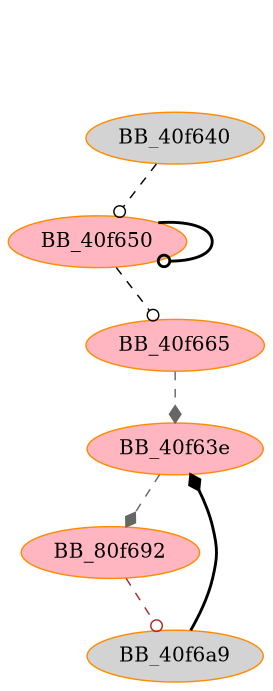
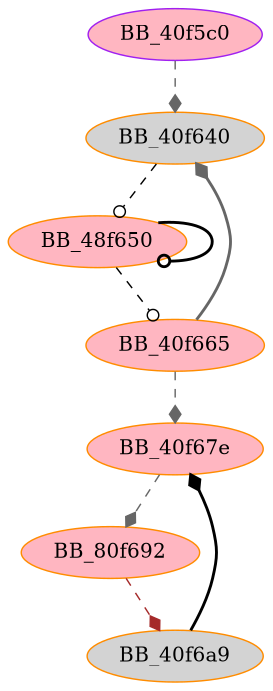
none -> (175, 35)
(97, 242) -> (97, 242)
none -> (230, 250)
(175, 449) -> (175, 449)
(140, 600) -> (140, 600)
